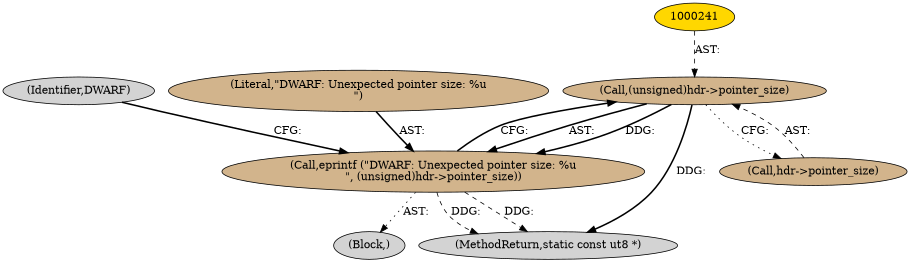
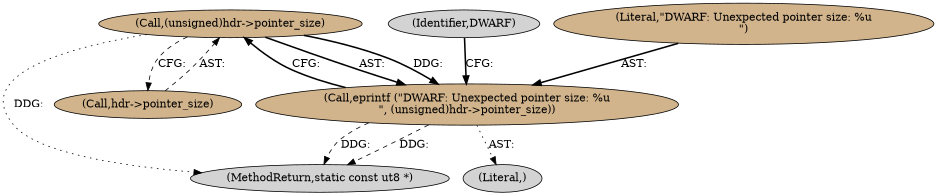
(695, 17) -> none
(737, 134) -> (161, 55)
(661, 181) -> (13, 124)
(369, 245) -> (503, 178)
